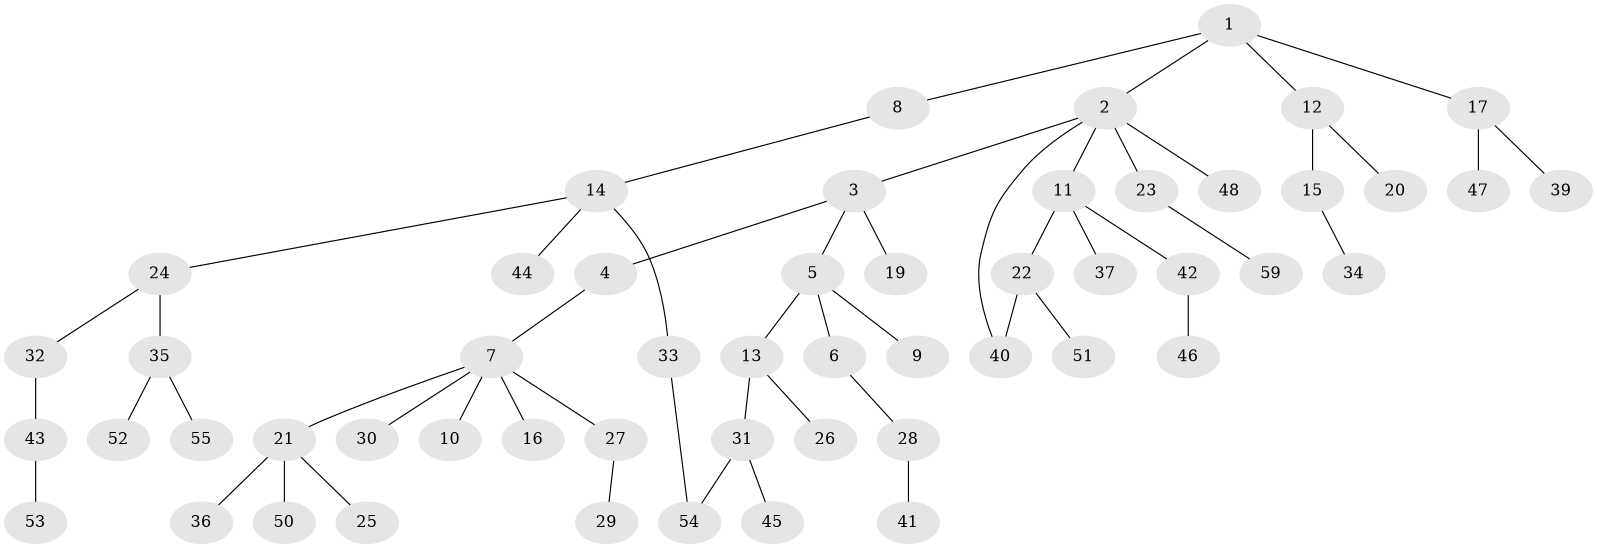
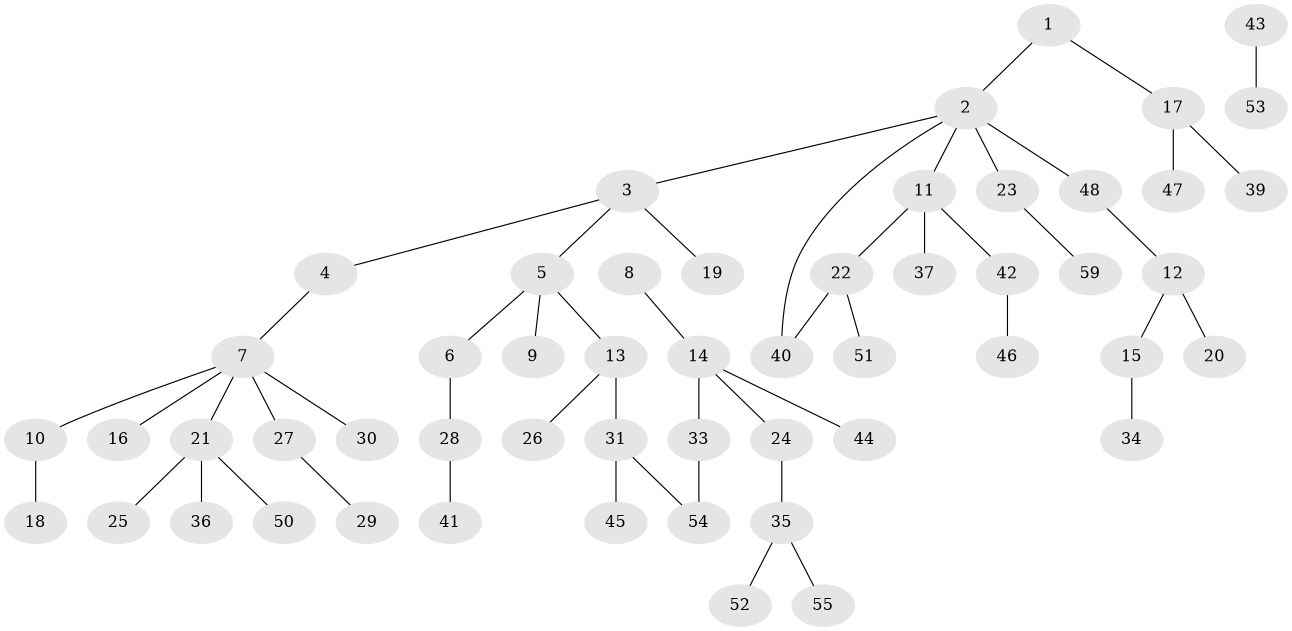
(1064, 67) -> none
(1271, 67) -> (1132, 232)
(36, 357) -> none
none -> (36, 523)
